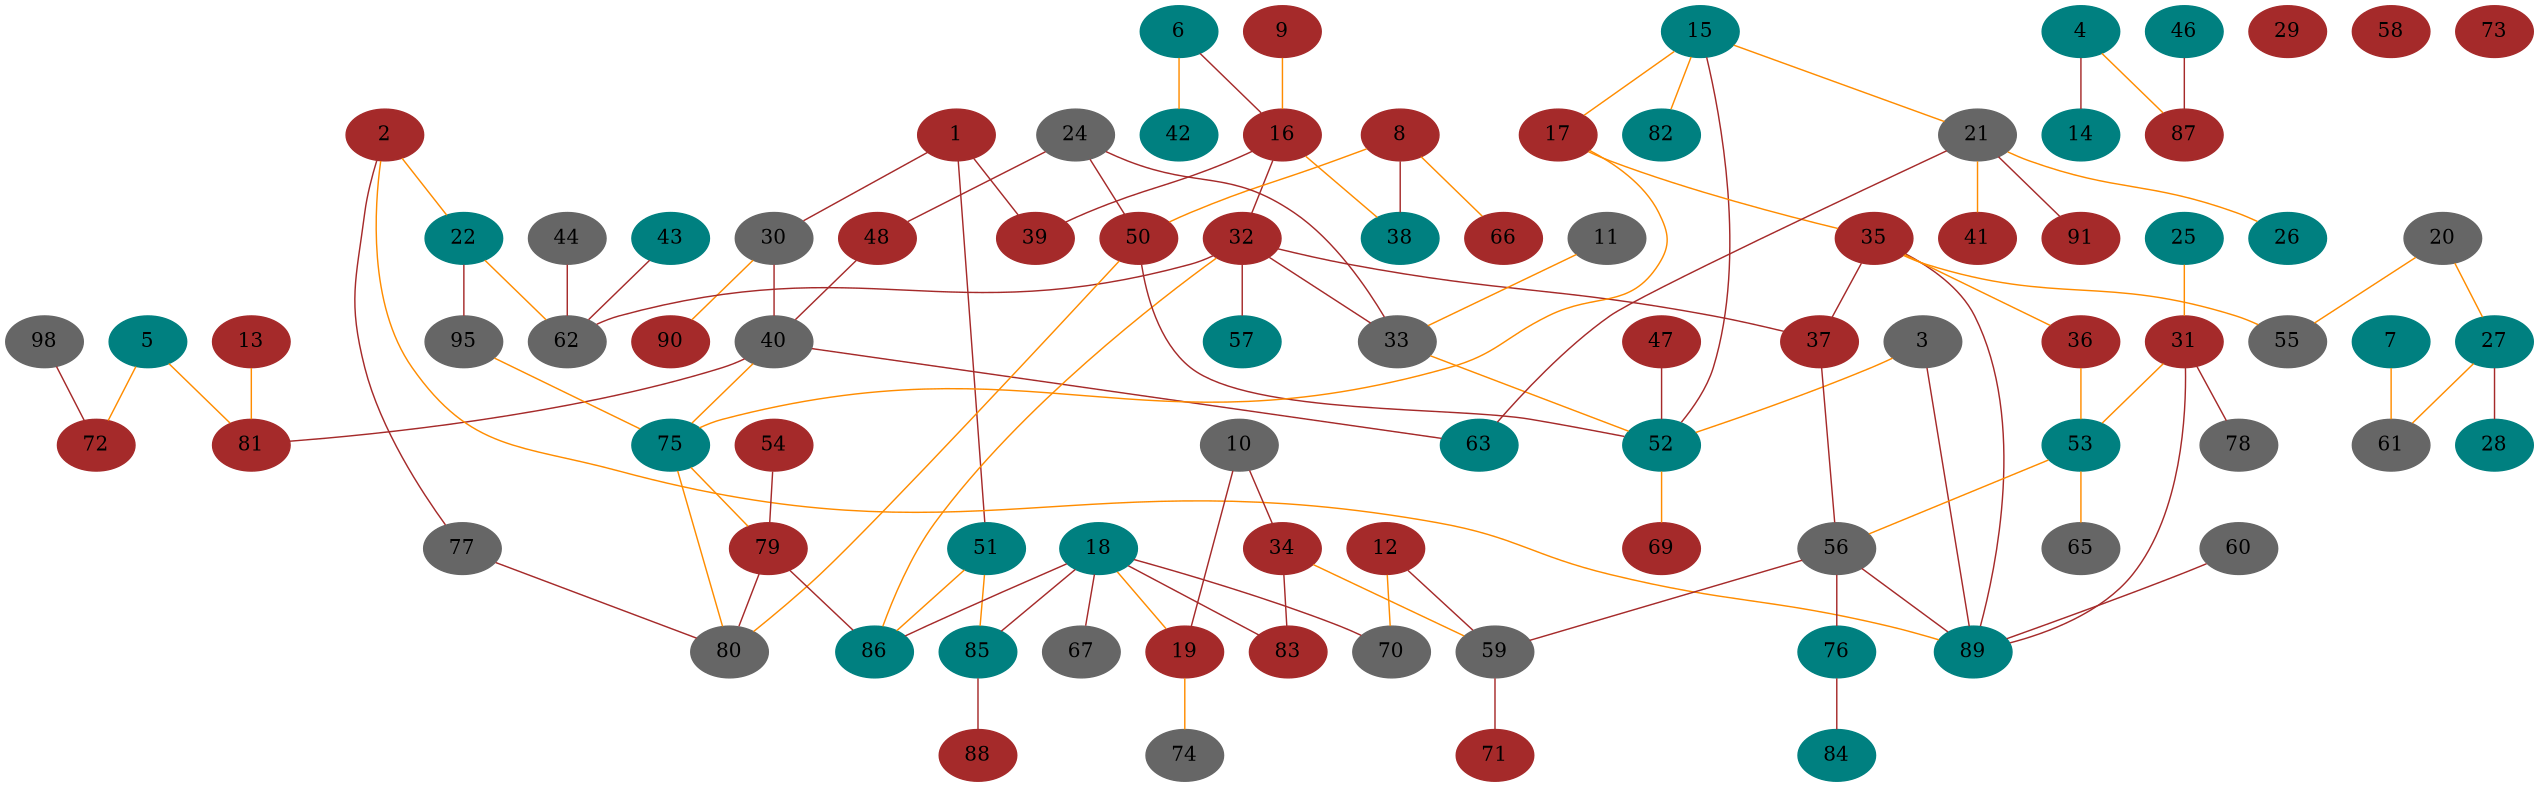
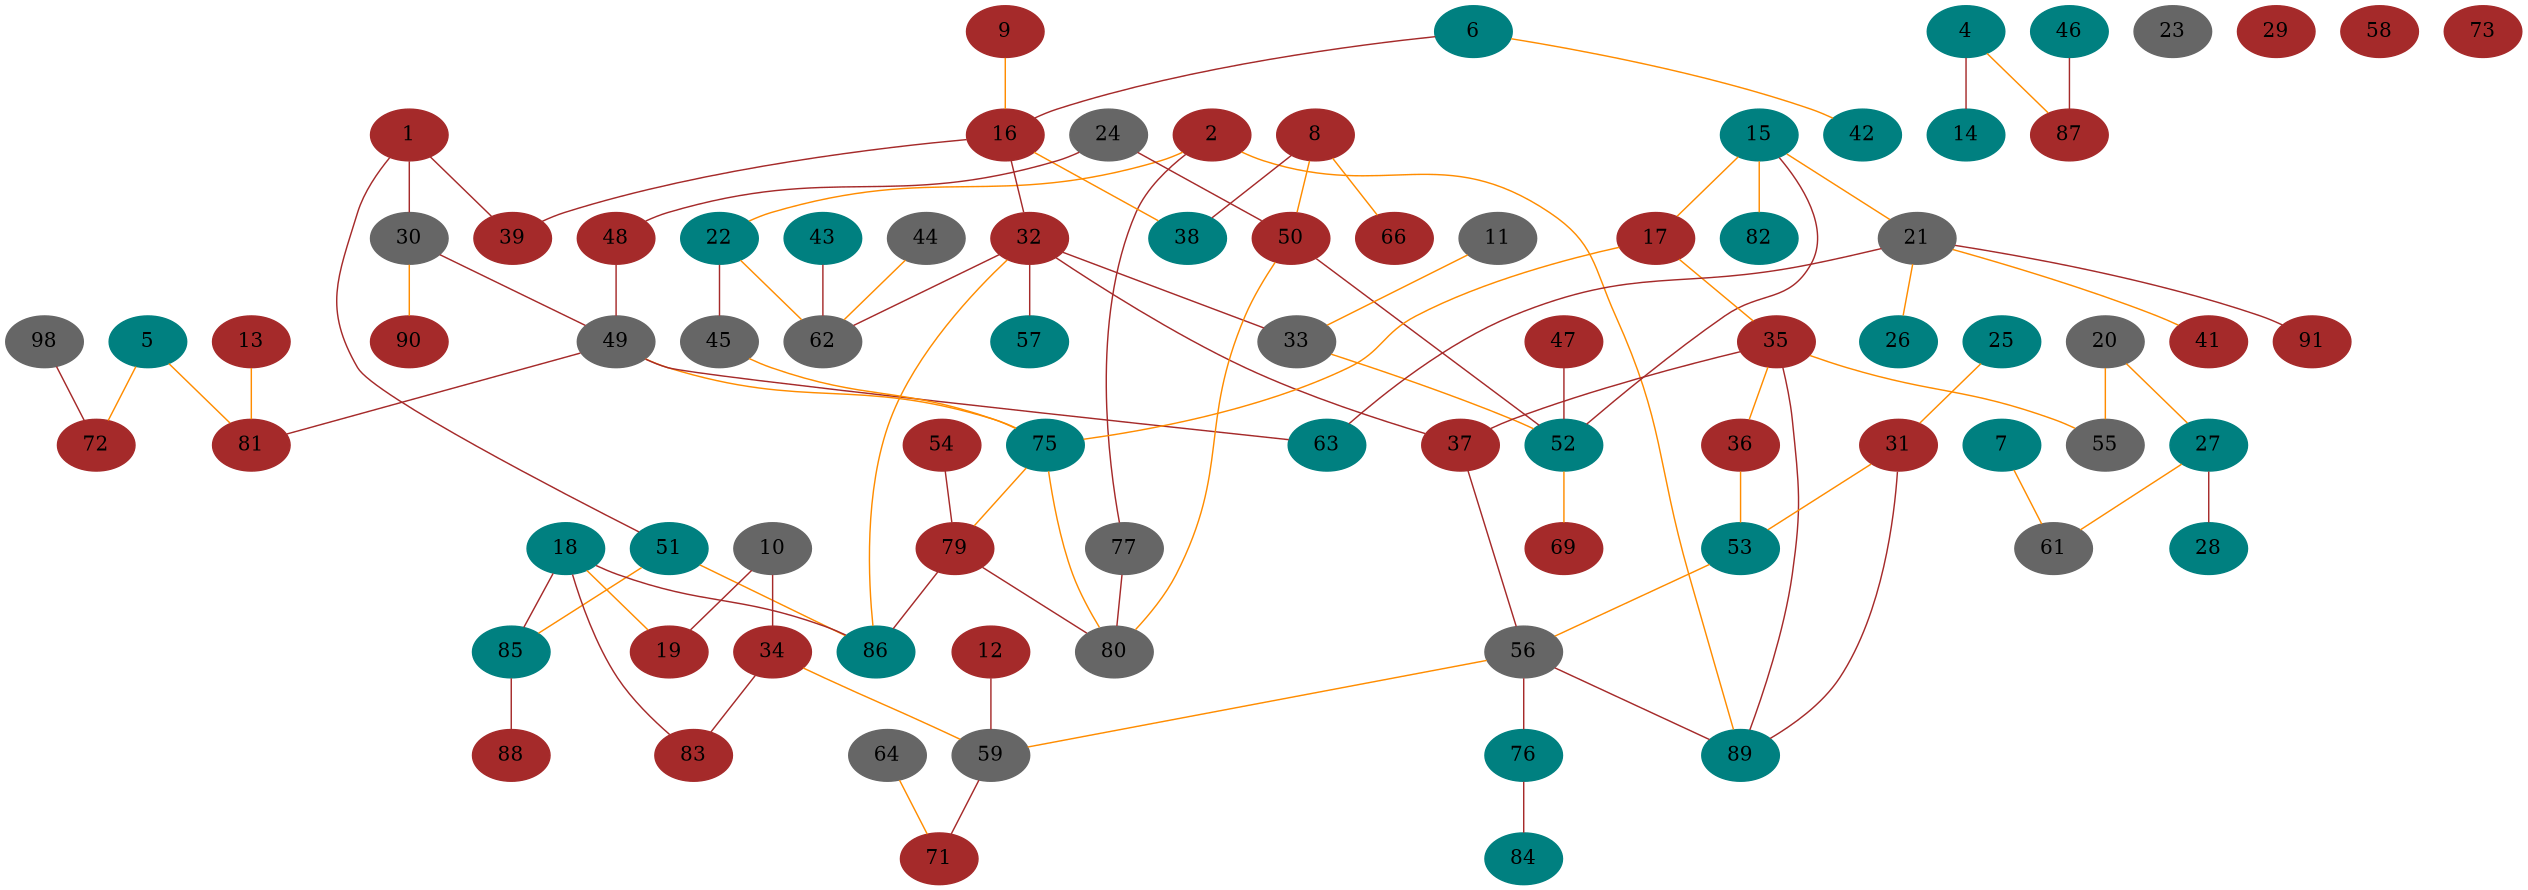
none -> (2173, 32)
(1268, 198) -> none
(567, 290) -> (875, 290)
(464, 342) -> (719, 342)
(774, 342) -> (616, 342)
(1923, 342) -> none
(2239, 445) -> none
(2081, 549) -> none
(2239, 549) -> none
(1666, 600) -> (1257, 704)
(1081, 652) -> none
(1392, 652) -> none
none -> (888, 755)
(1185, 755) -> none
